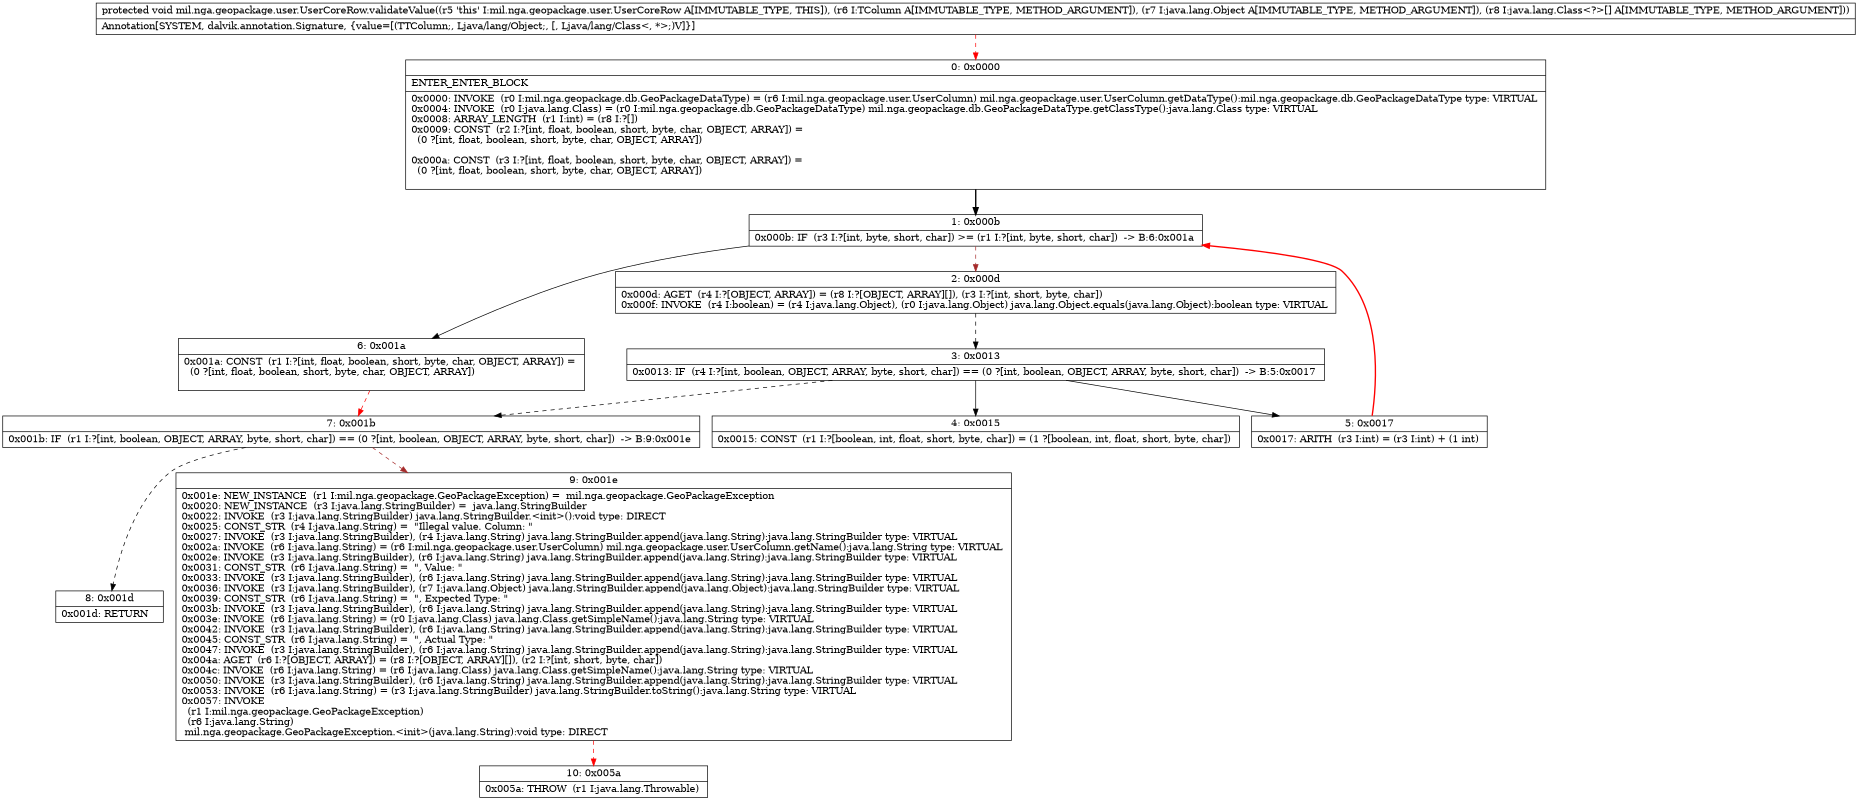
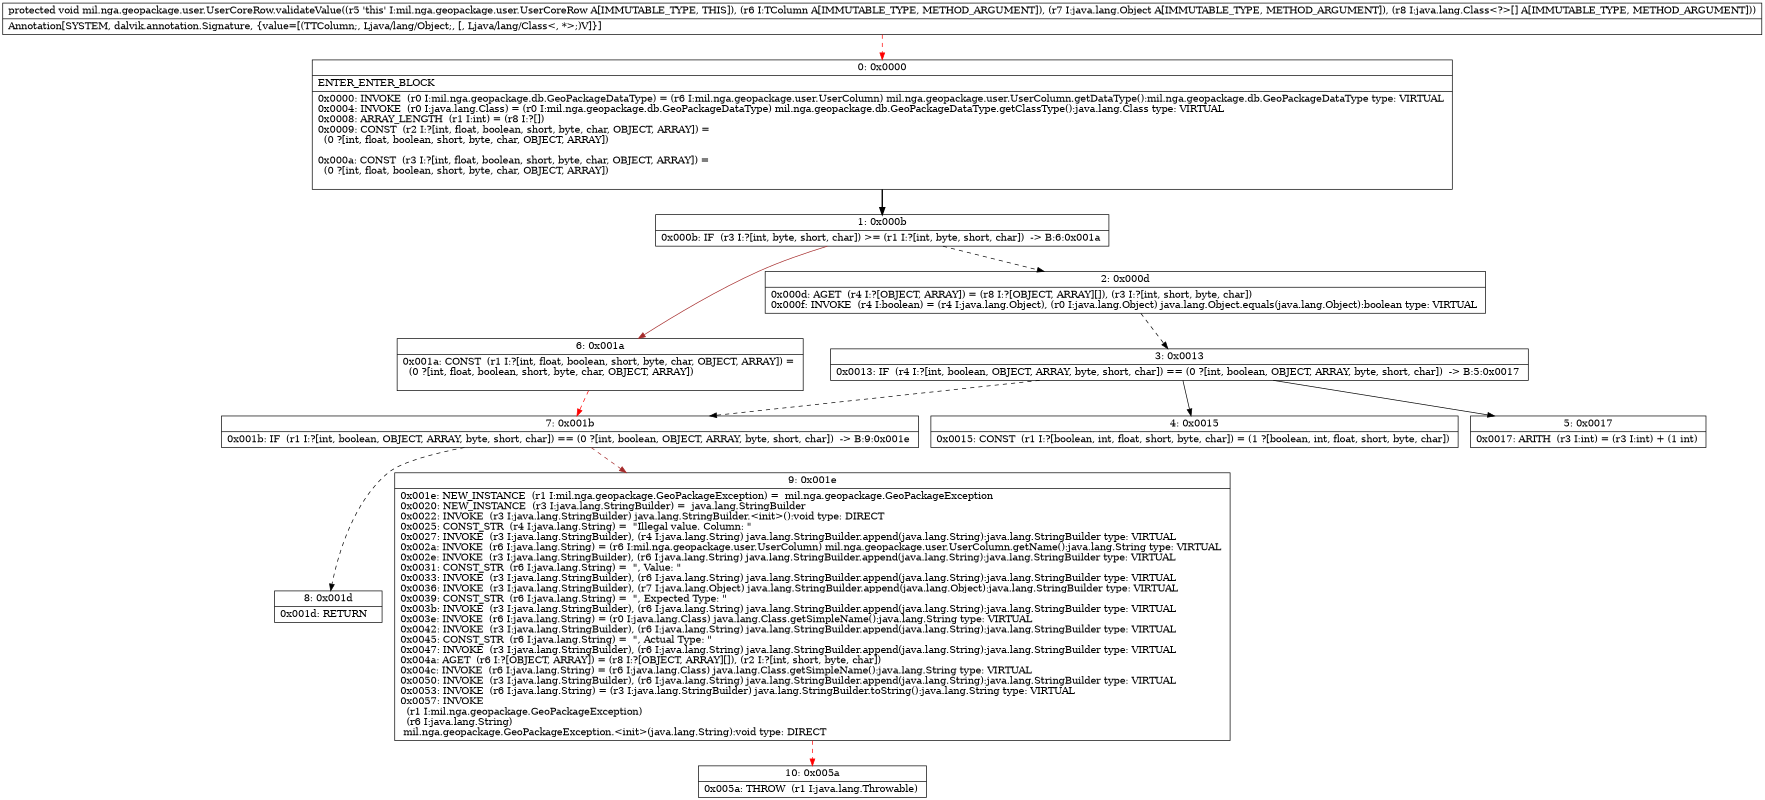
(976, 255) -> (990, 258)
(590, 277) -> (733, 284)
(1348, 278) -> none
